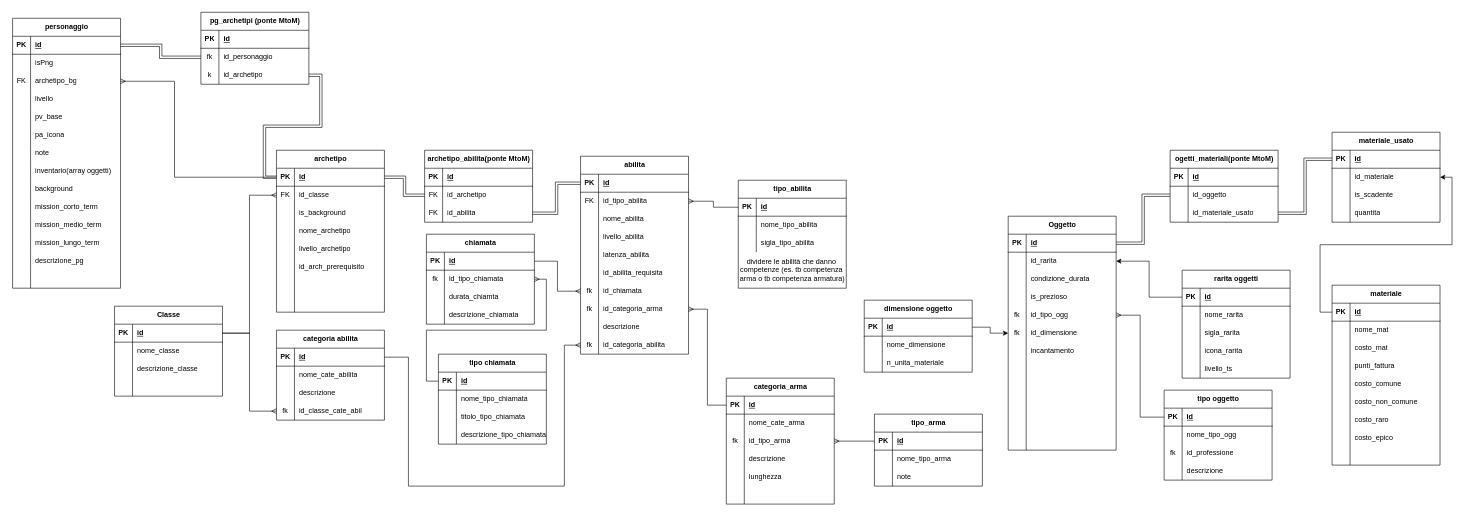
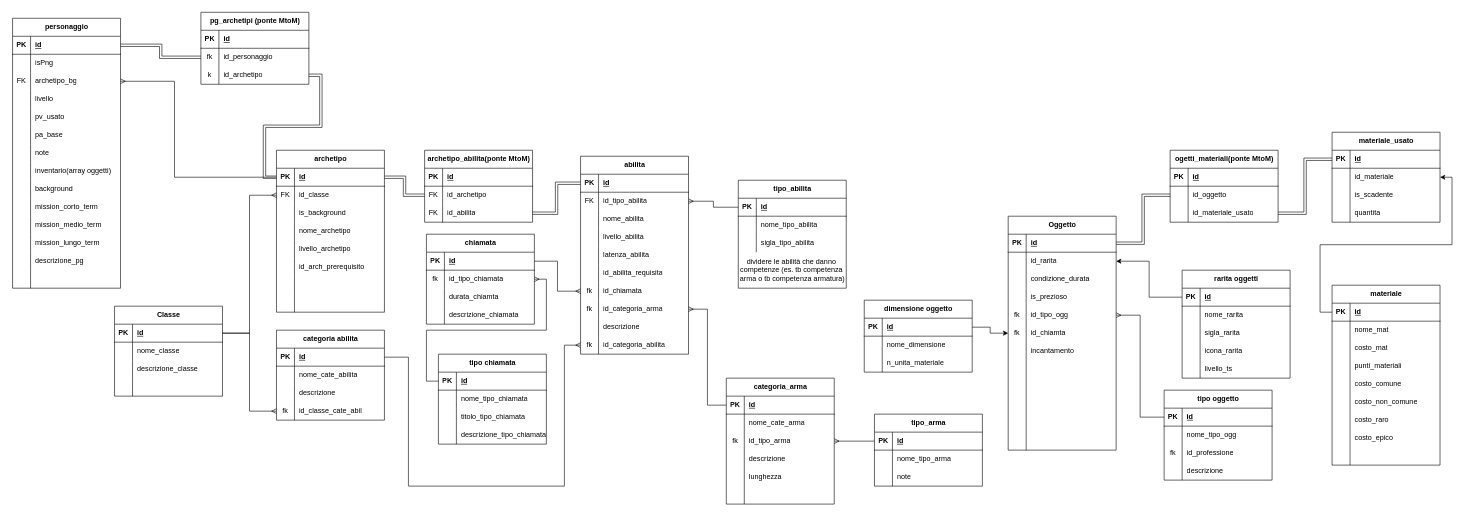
(49, 117) -> (51, 117)
(50, 135) -> (49, 135)
(1055, 333) -> (1049, 333)
(1380, 366) -> (1382, 366)
